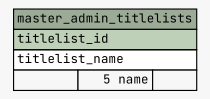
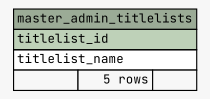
(126, 80) -> (126, 80)
